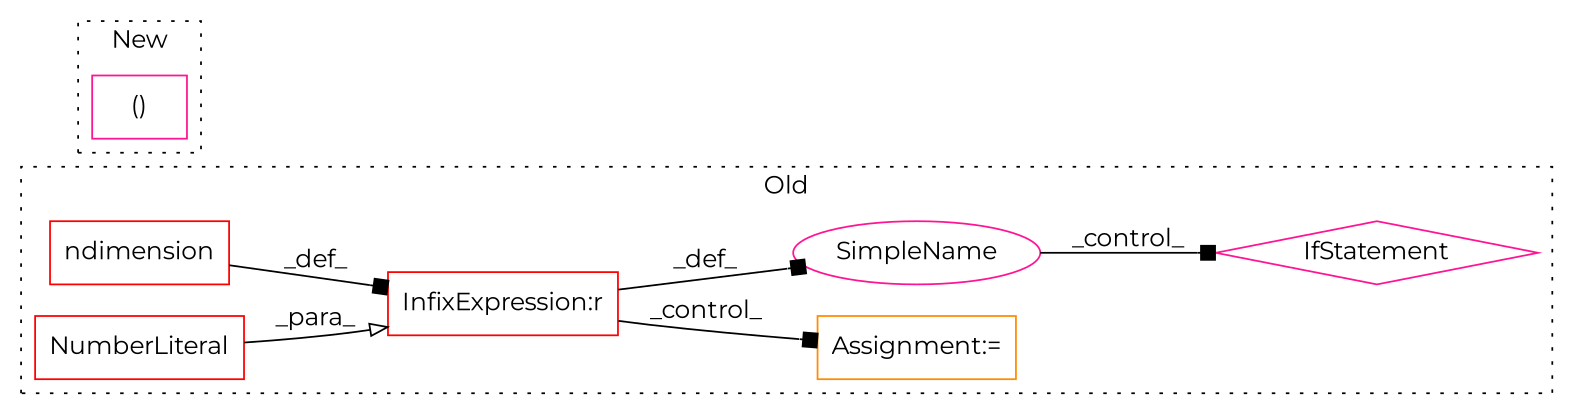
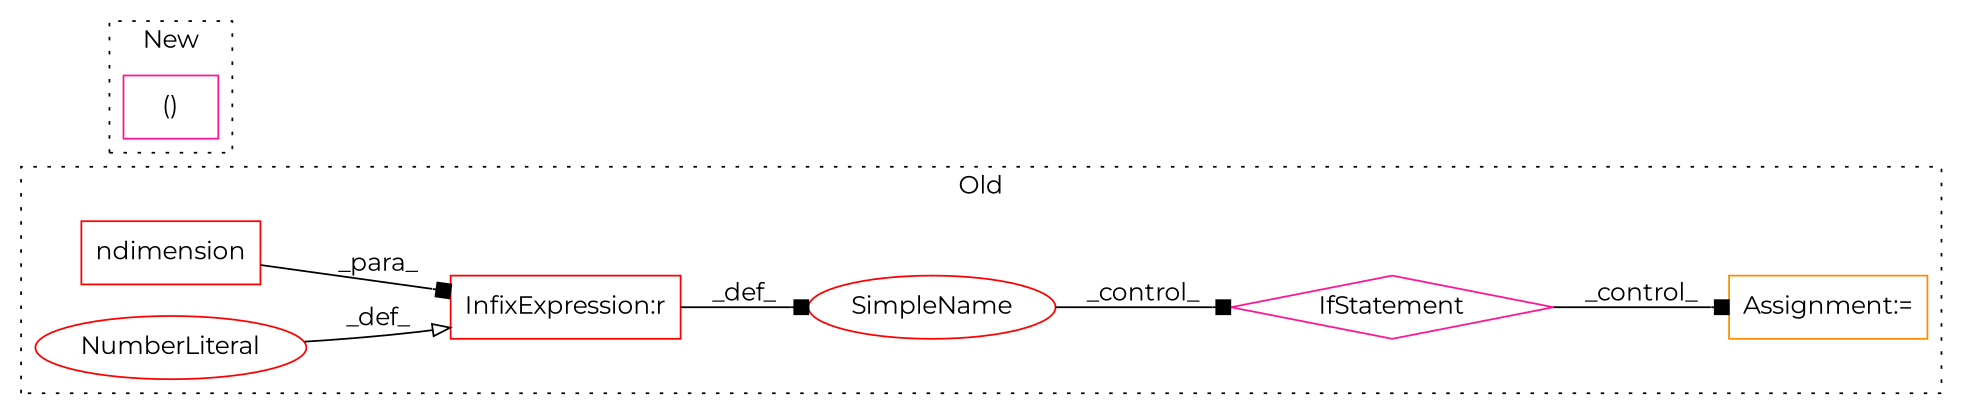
(917, 253) -> (932, 307)
(316, 261) -> (379, 264)
(316, 319) -> (379, 319)
(709, 331) -> (1632, 307)
(140, 348) -> (171, 348)
